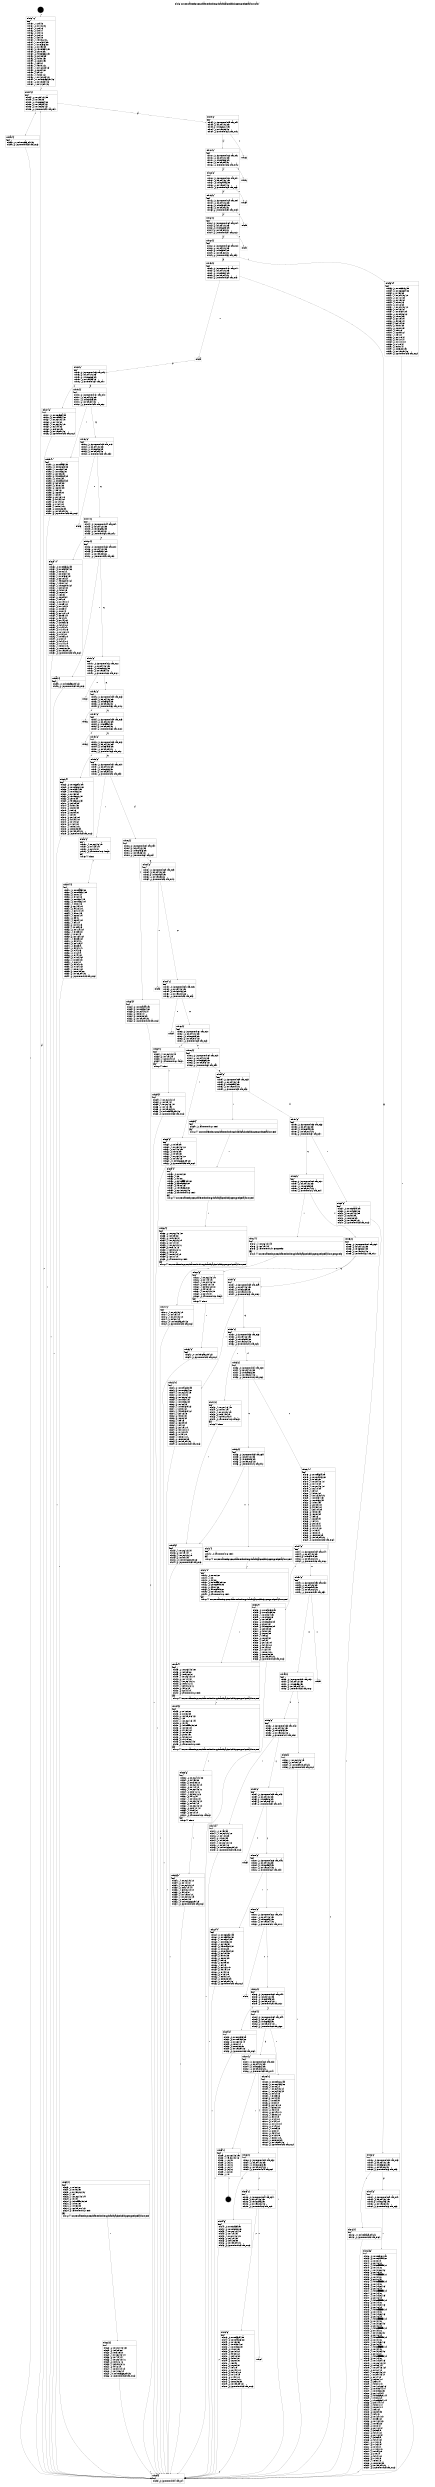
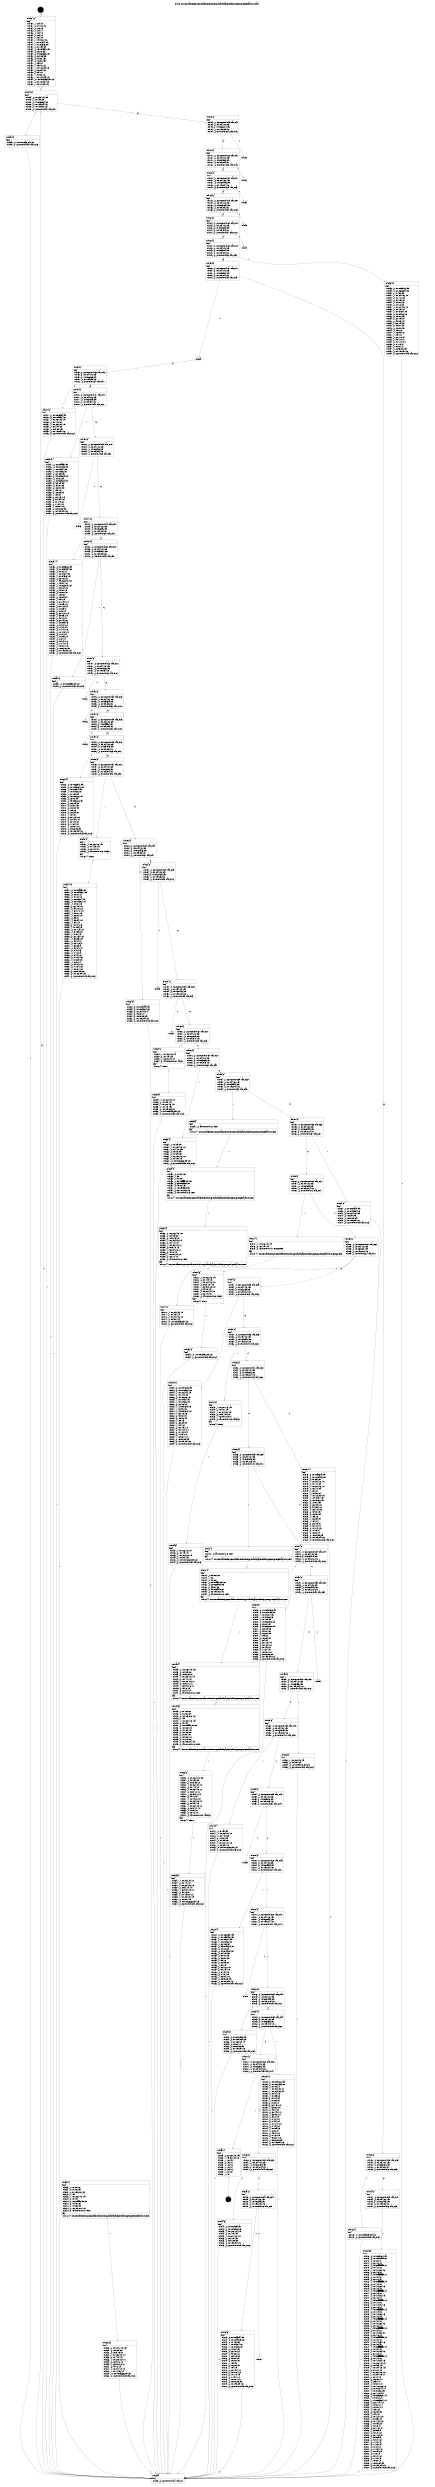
(225, 1506) -> (275, 1506)
